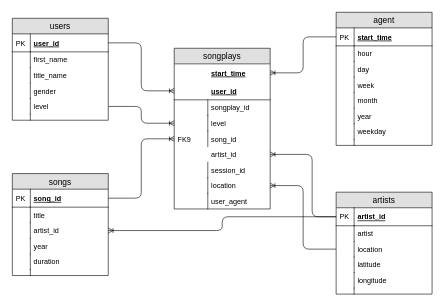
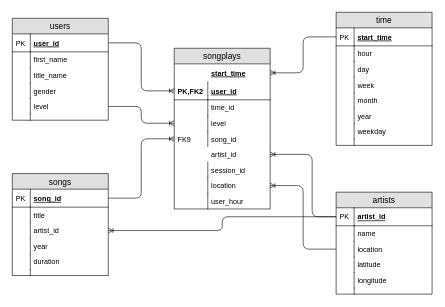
(384, 21) -> (384, 21)
none -> (191, 91)
(232, 108) -> (223, 108)
(231, 202) -> (229, 202)
(369, 234) -> (366, 234)
